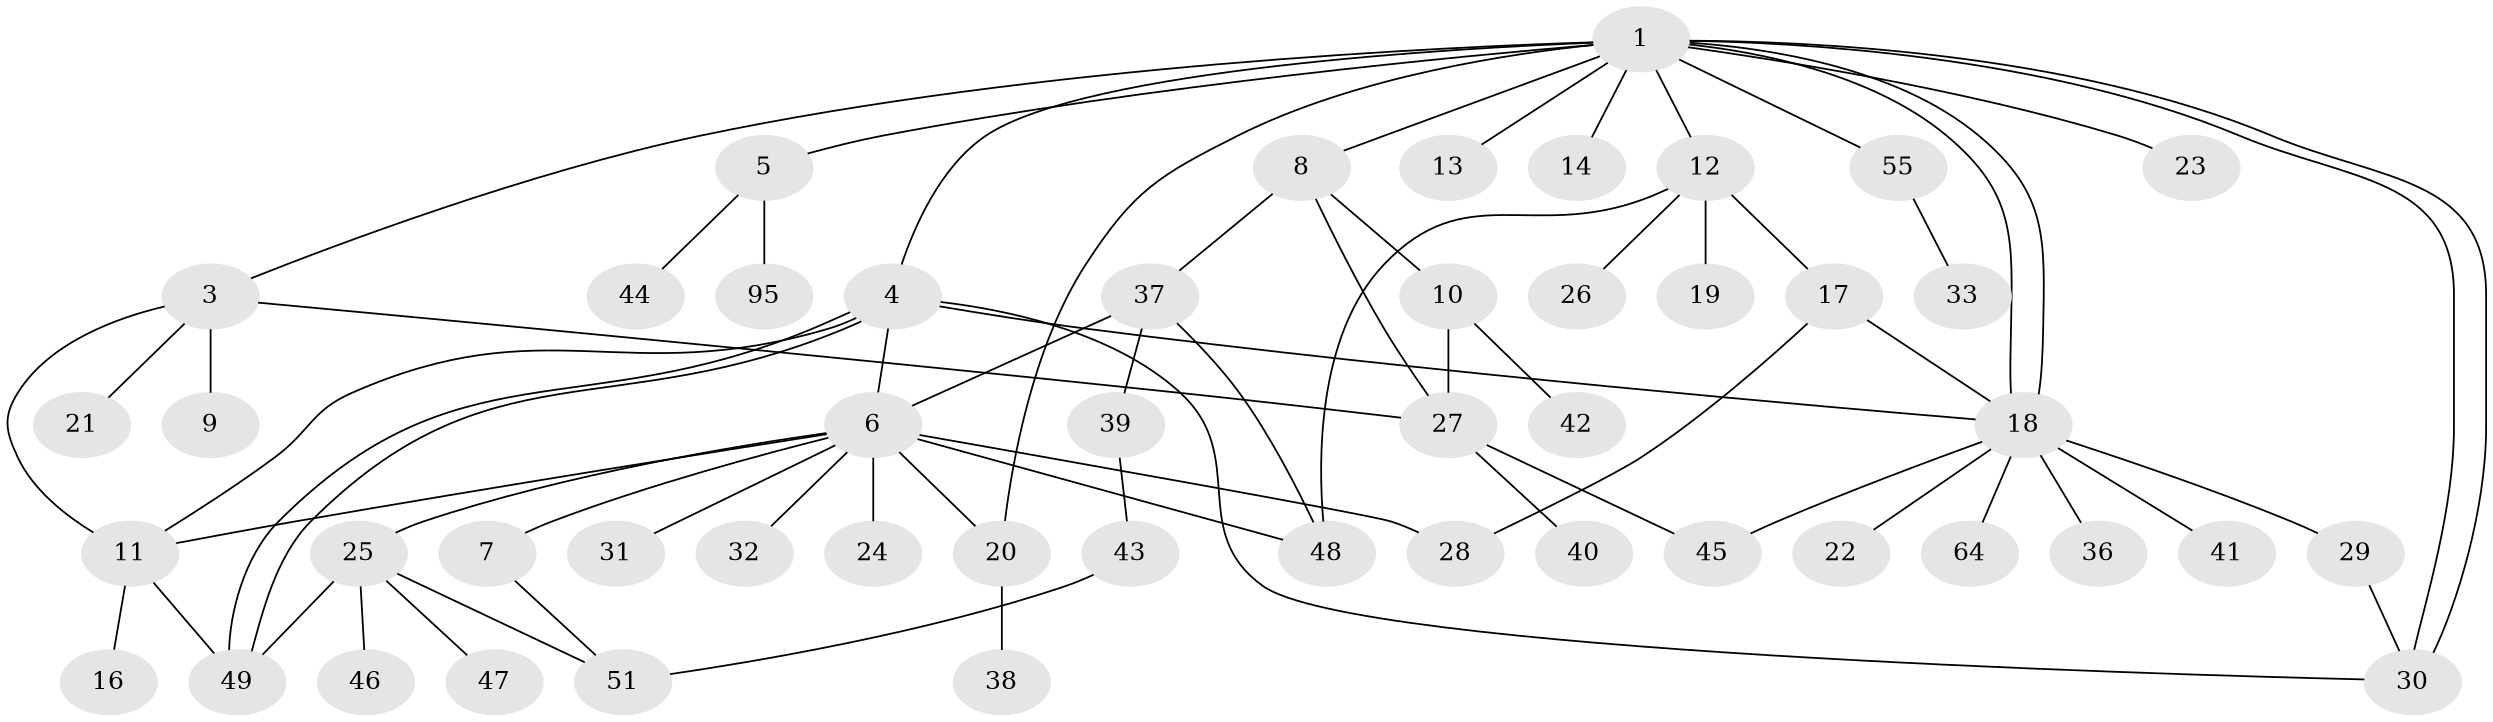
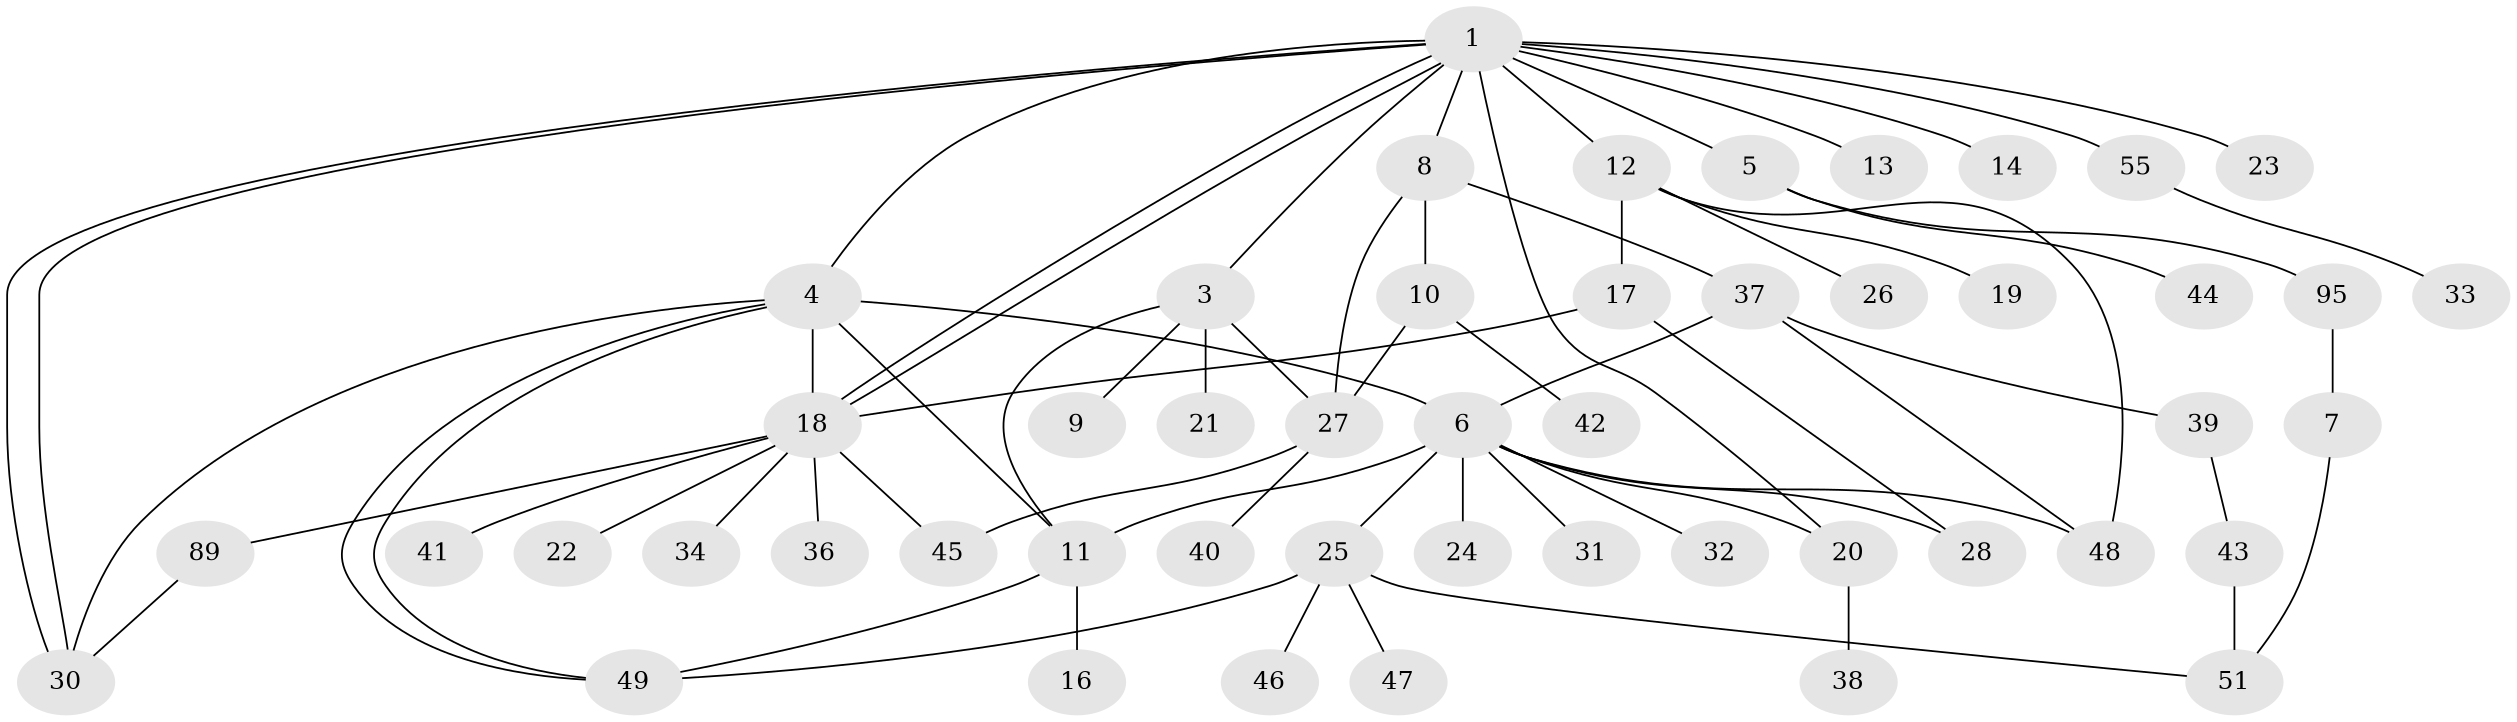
(675, 480) -> (2333, 361)
(1970, 554) -> (691, 554)
(2356, 554) -> (205, 554)
